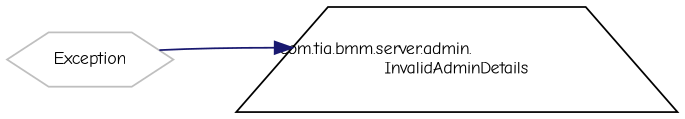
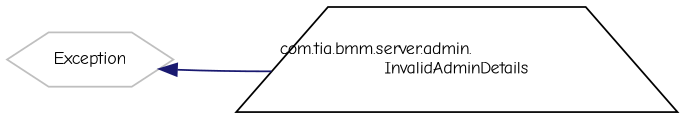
(217, 48) -> (224, 71)
